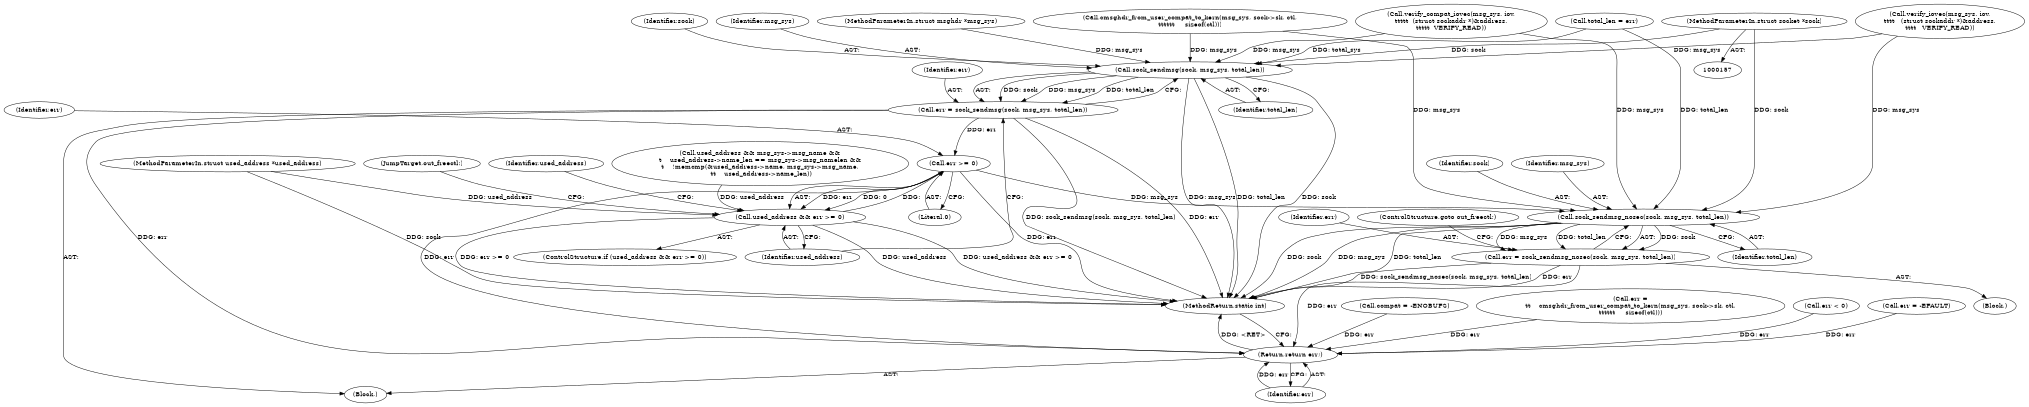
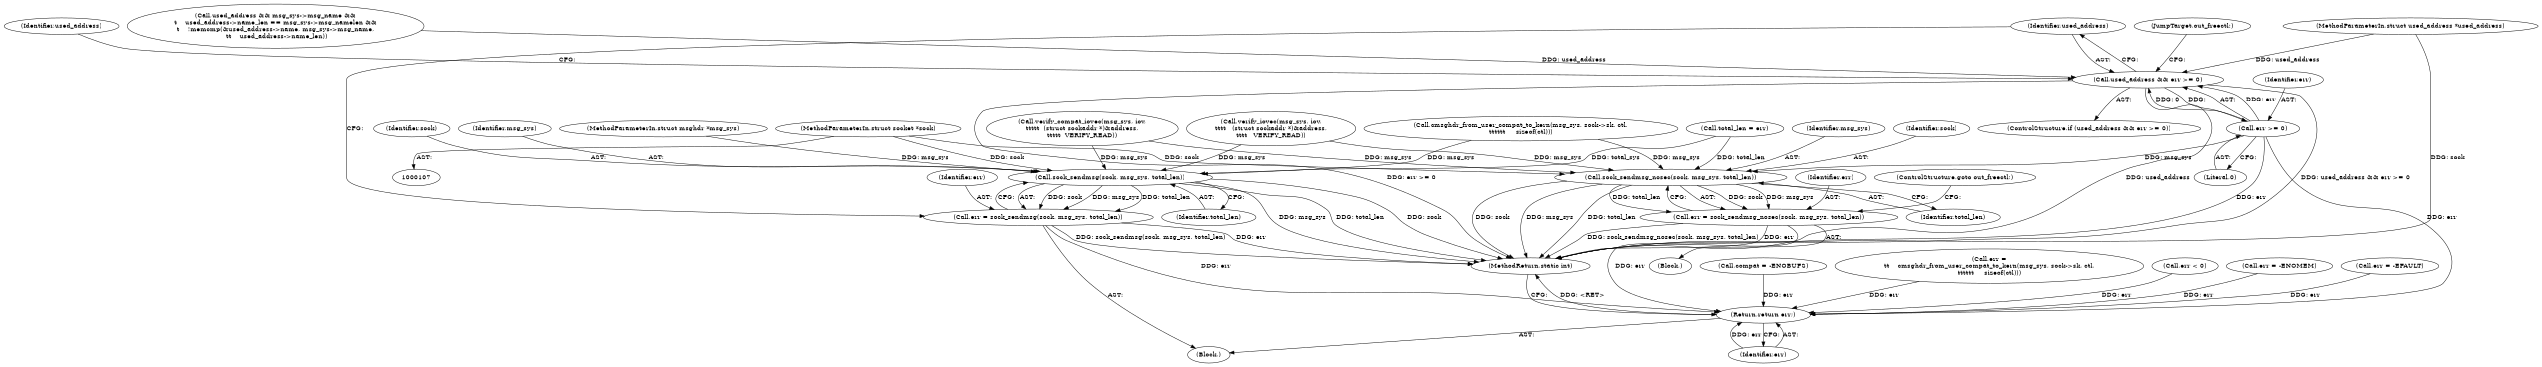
(1718, 70) -> (416, 177)
(963, 132) -> none
none -> (2279, 266)
